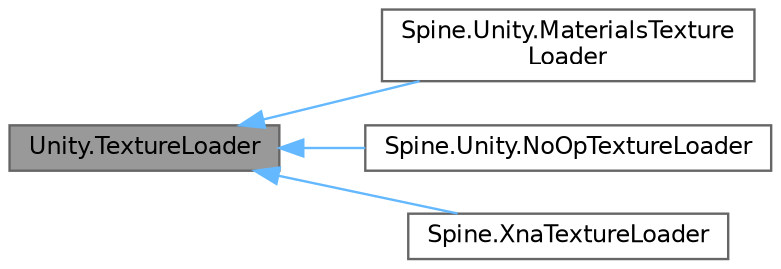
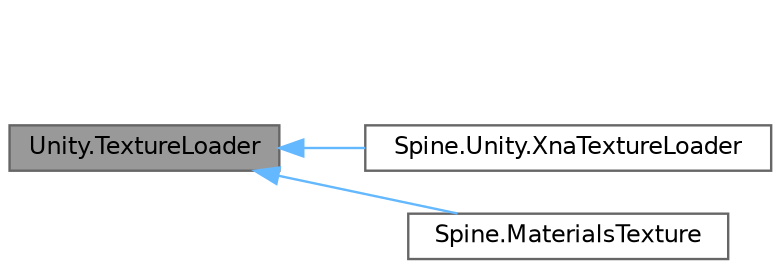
(568, 45) -> none
(568, 148) -> (568, 148)
(568, 236) -> (568, 236)
